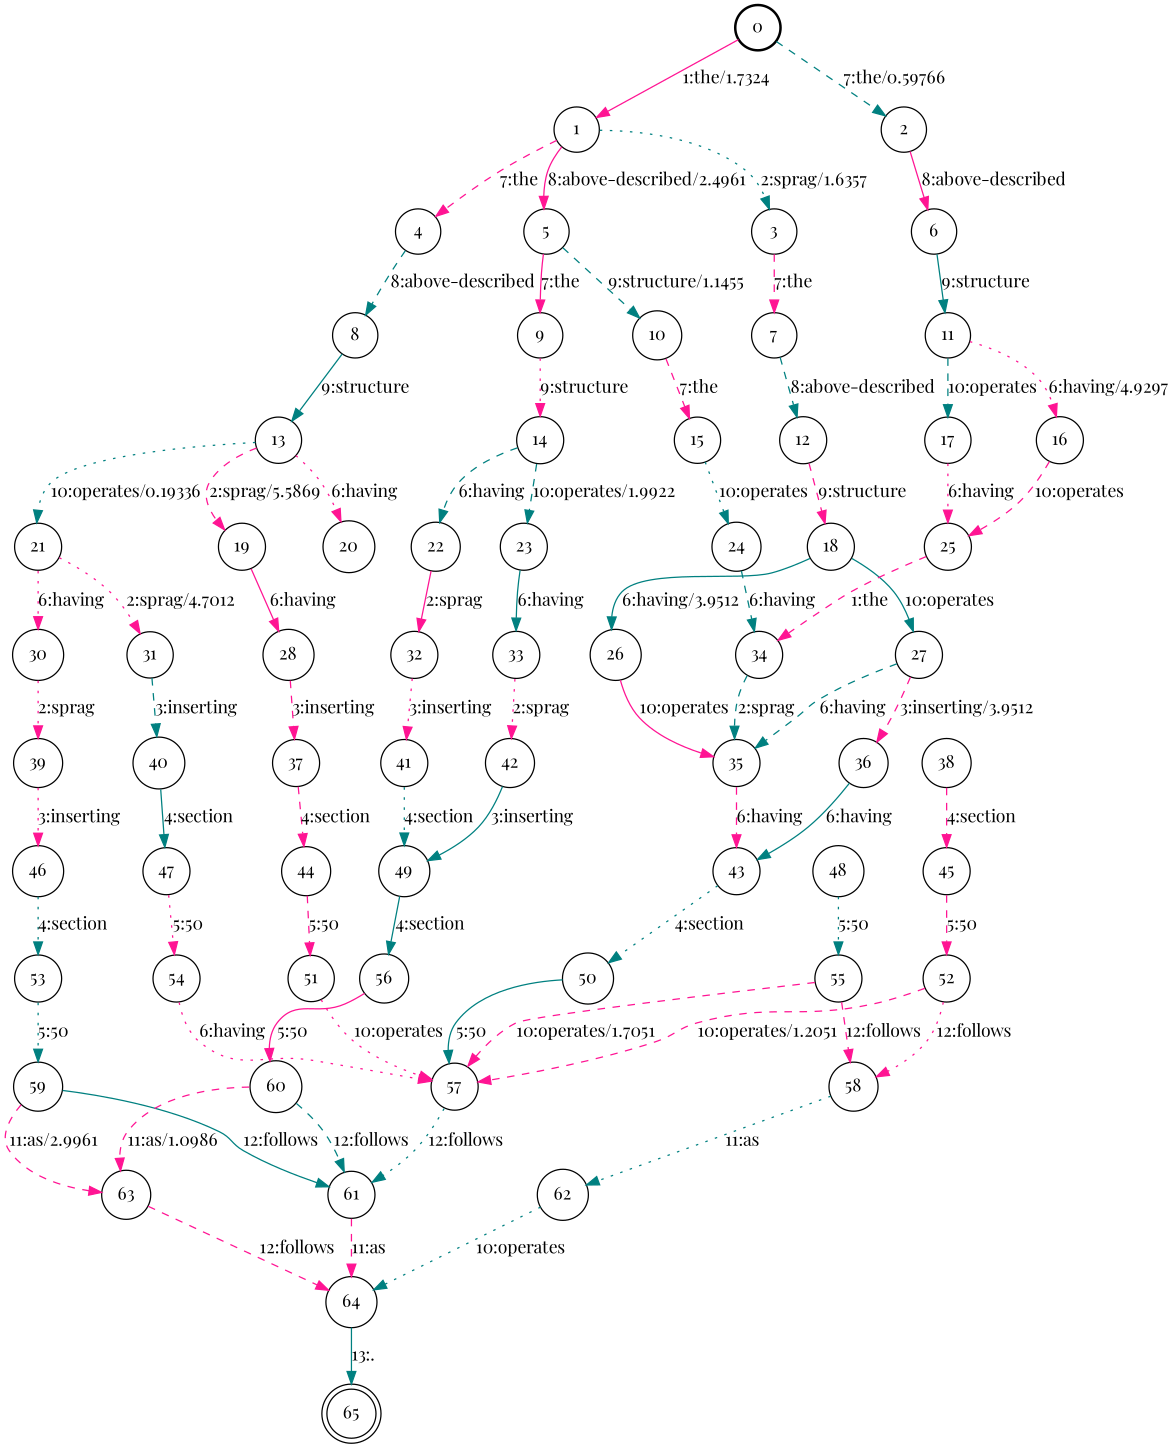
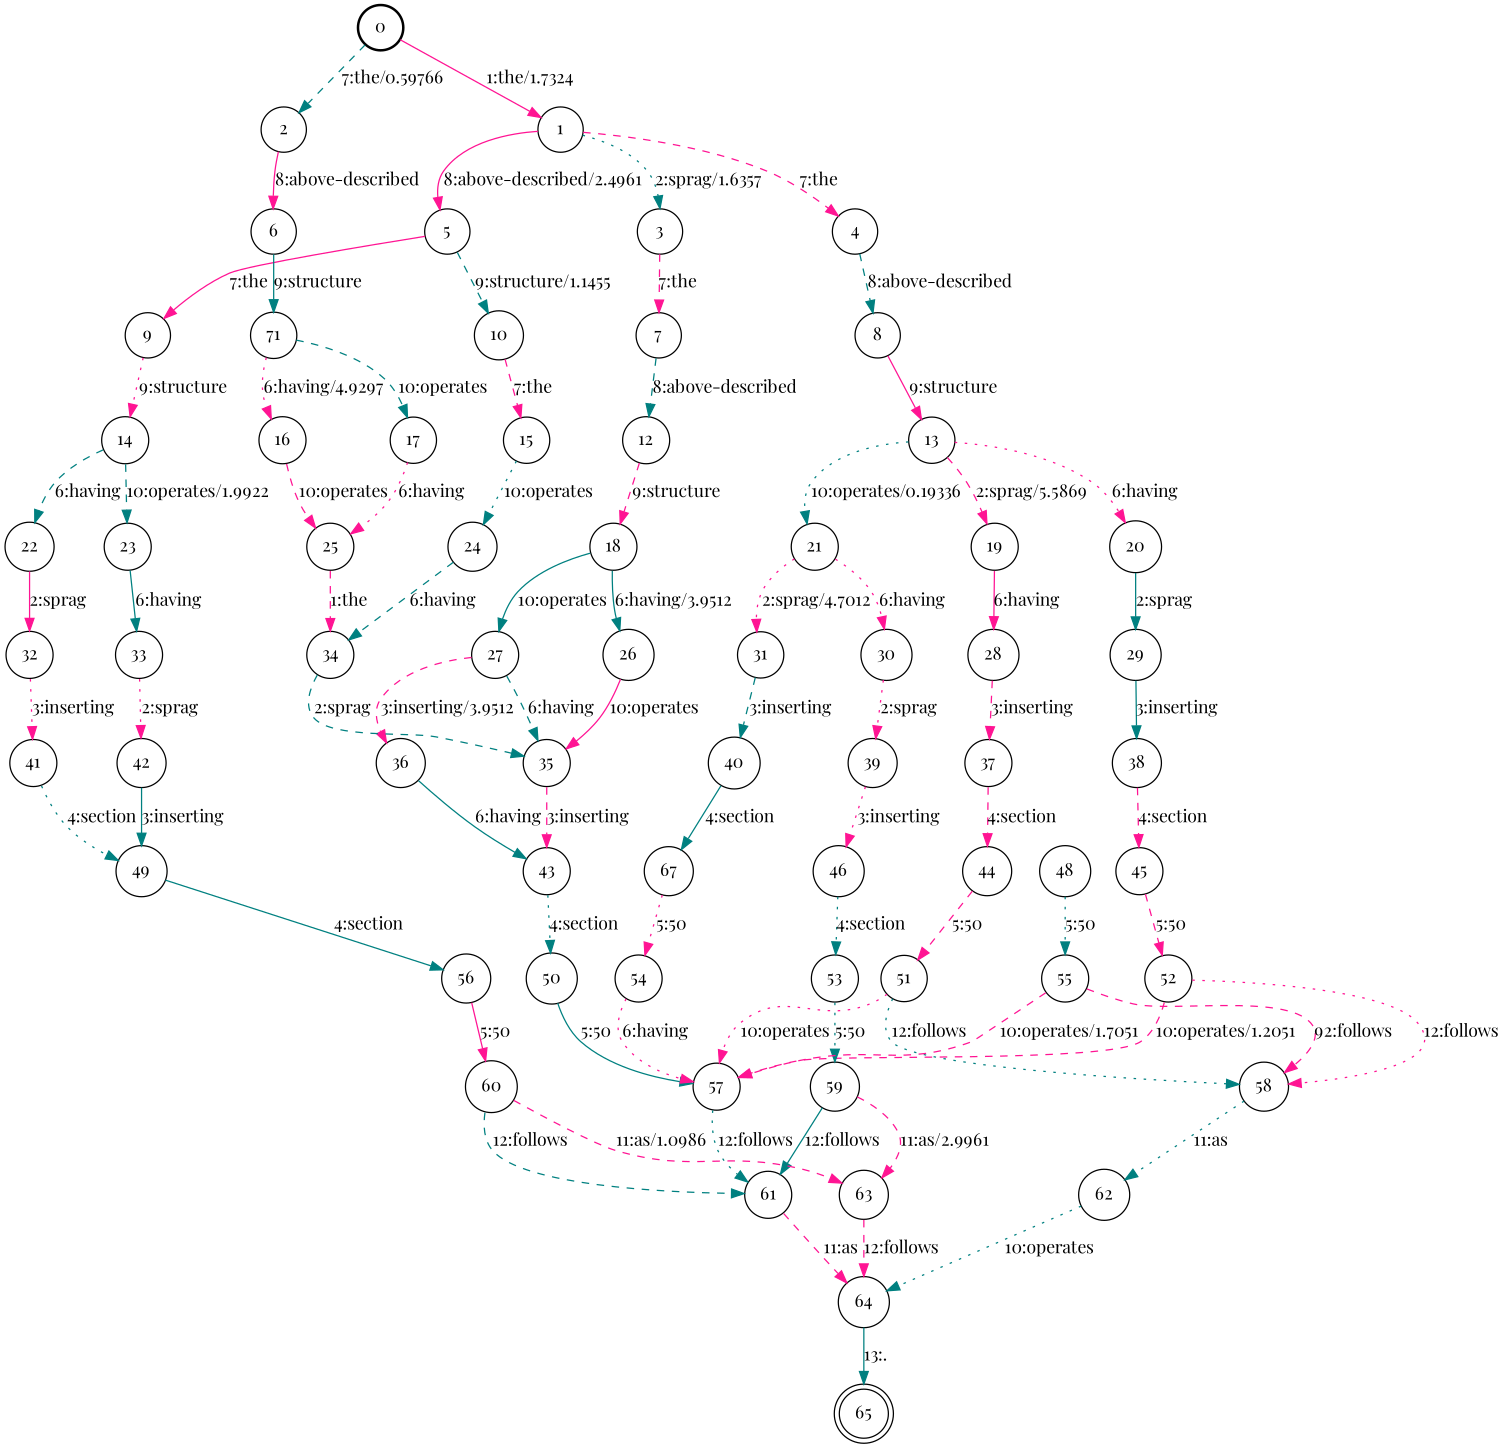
(948, 335) -> (274, 335)
(321, 382) -> (902, 382)
none -> (1136, 655)
(770, 818) -> (588, 818)
(166, 871) -> (669, 871)
(884, 1032) -> (1353, 1032)
none -> (1034, 1071)
